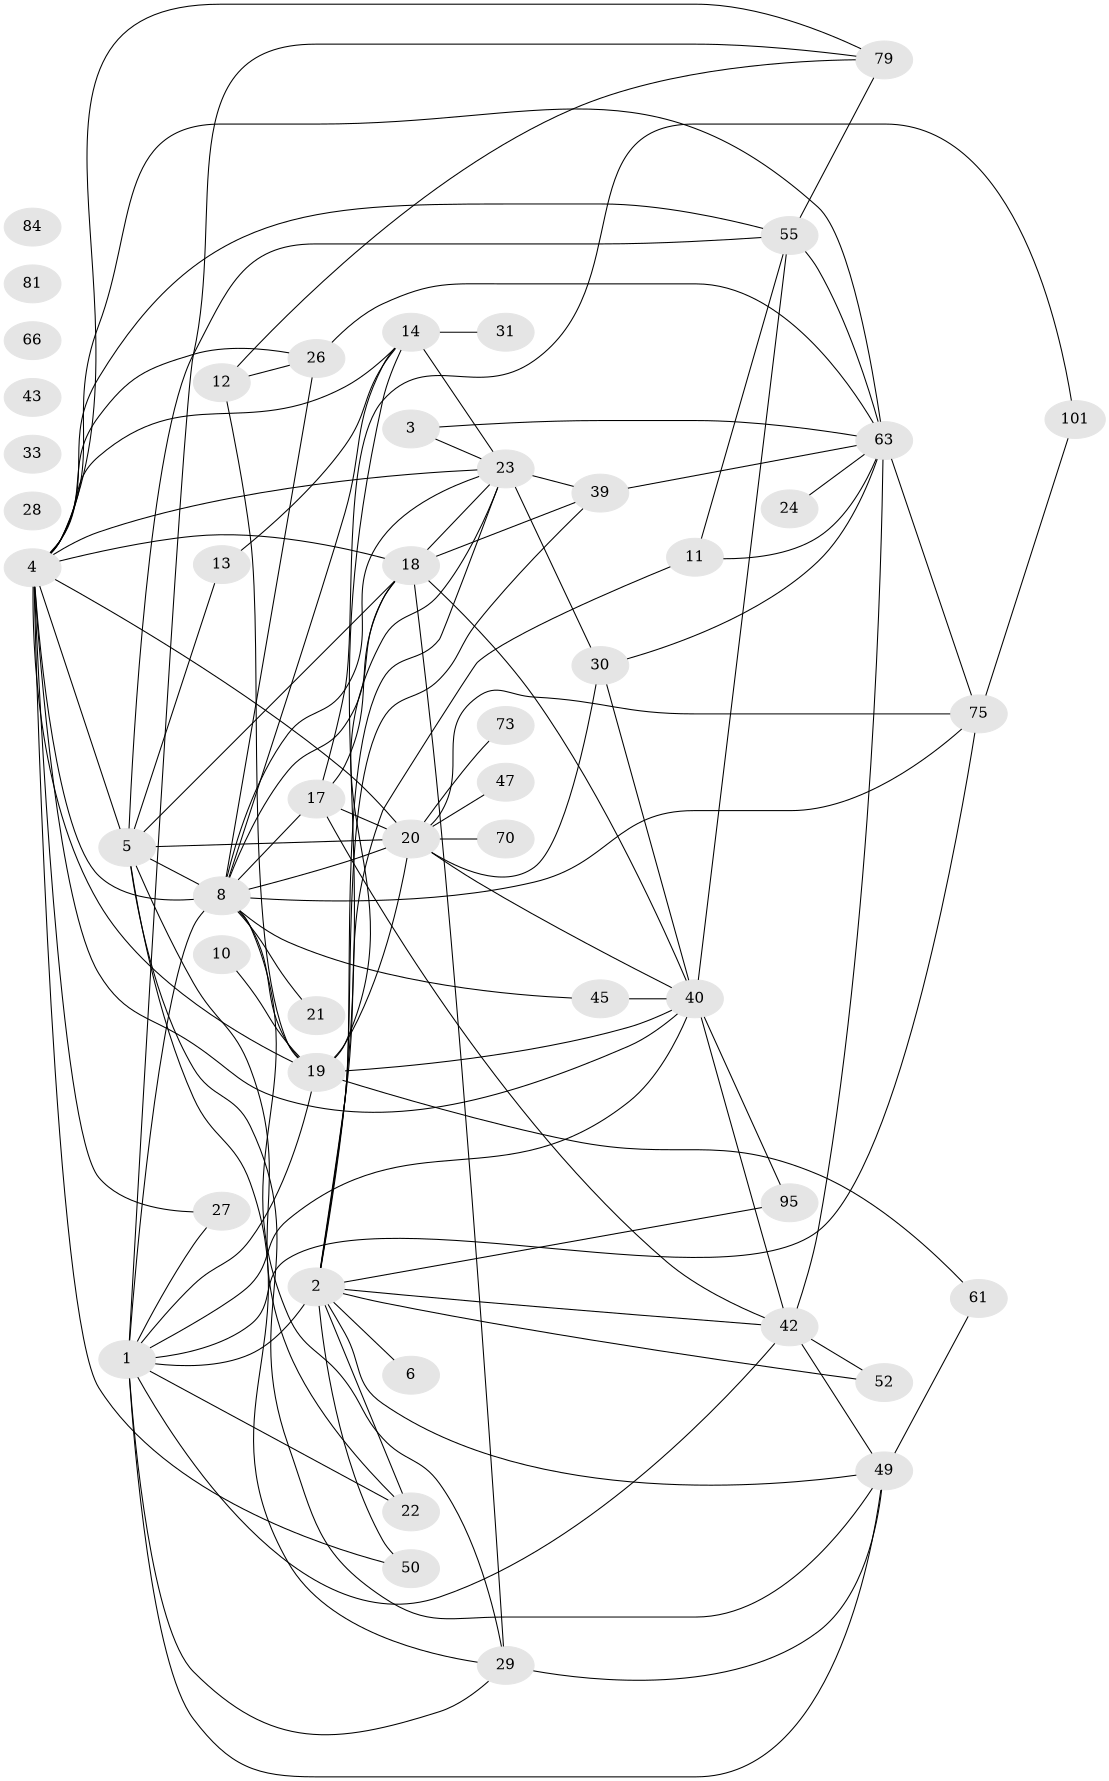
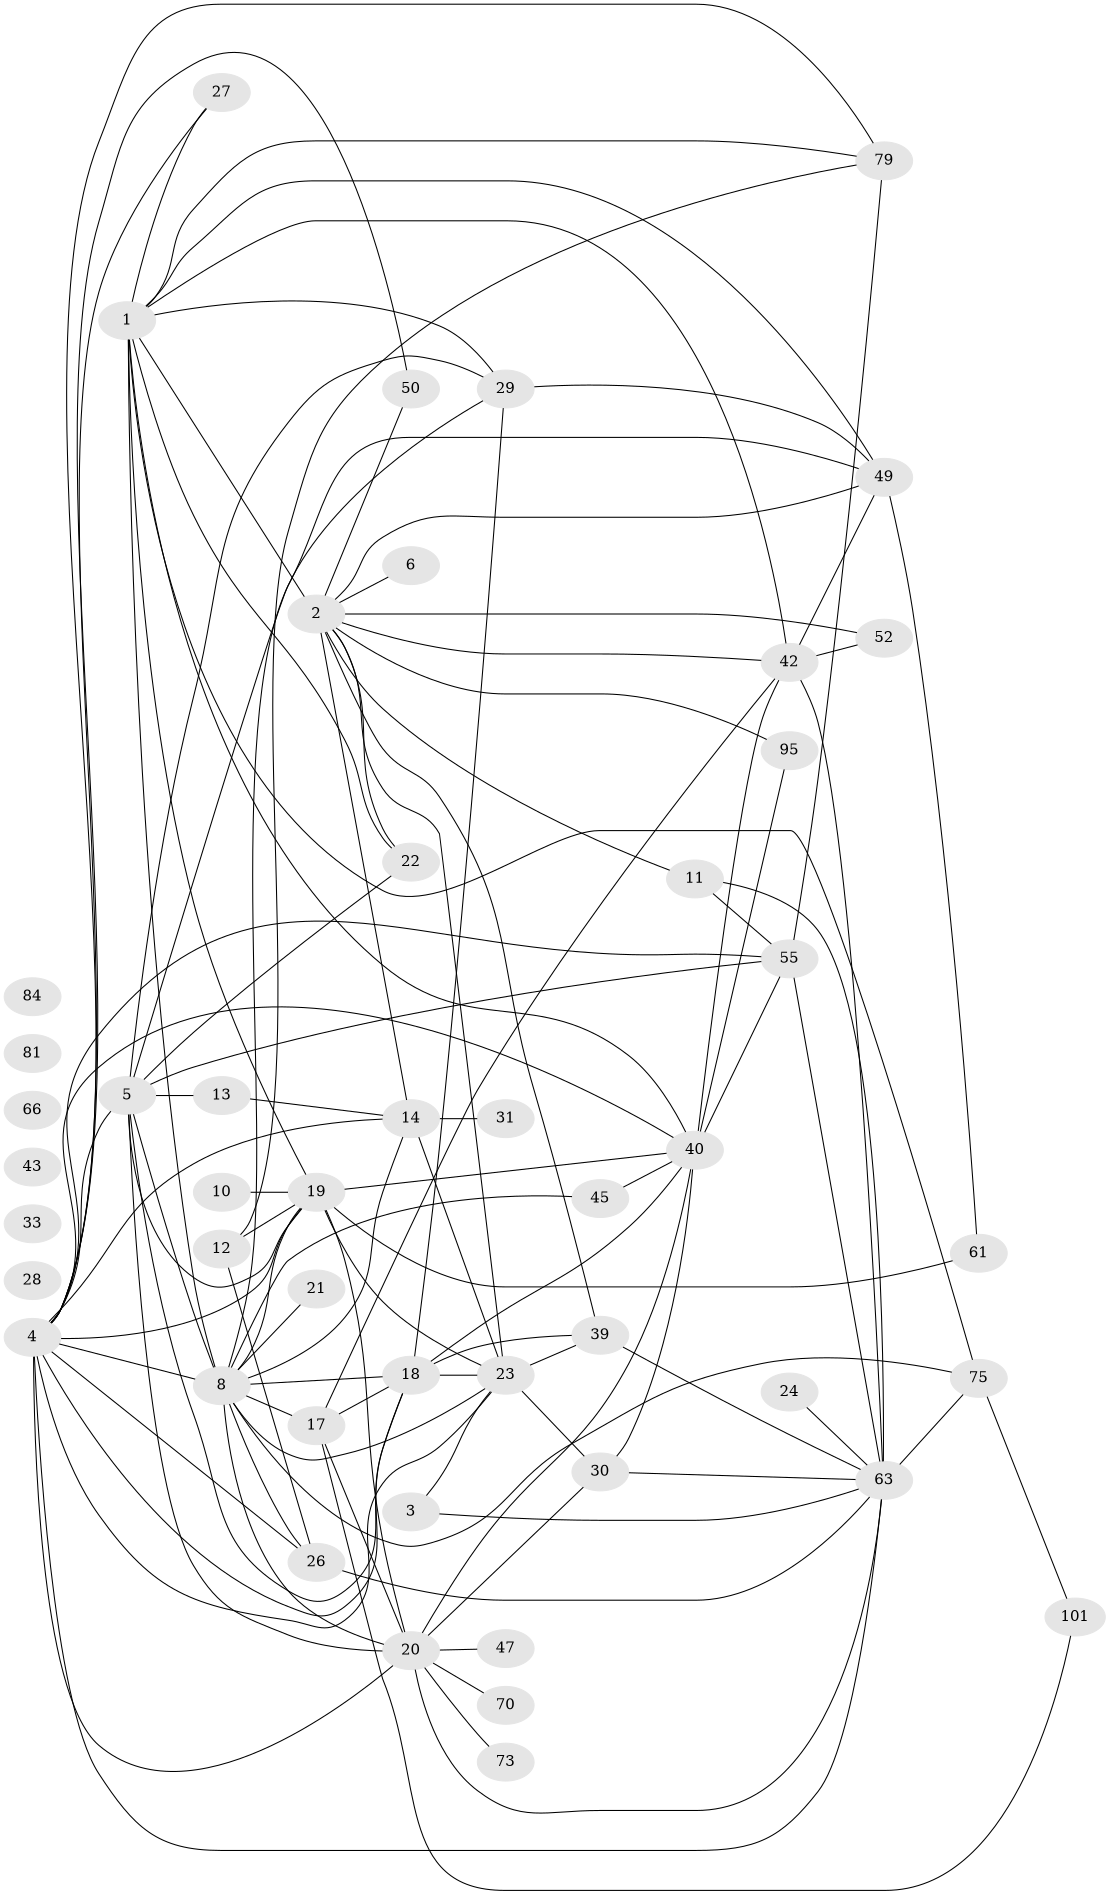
(641, 711) -> (711, 1807)
none -> (165, 1248)
